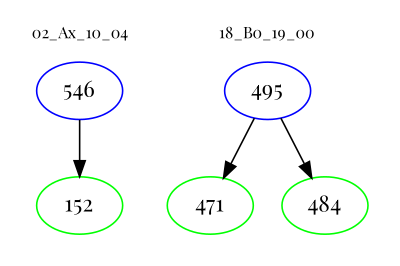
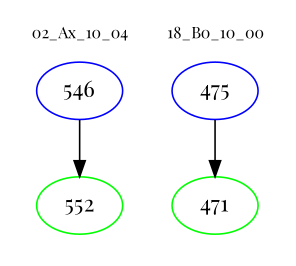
(268, 34) -> (216, 34)
(268, 91) -> (215, 91)
(80, 206) -> (80, 206)
(325, 206) -> none
